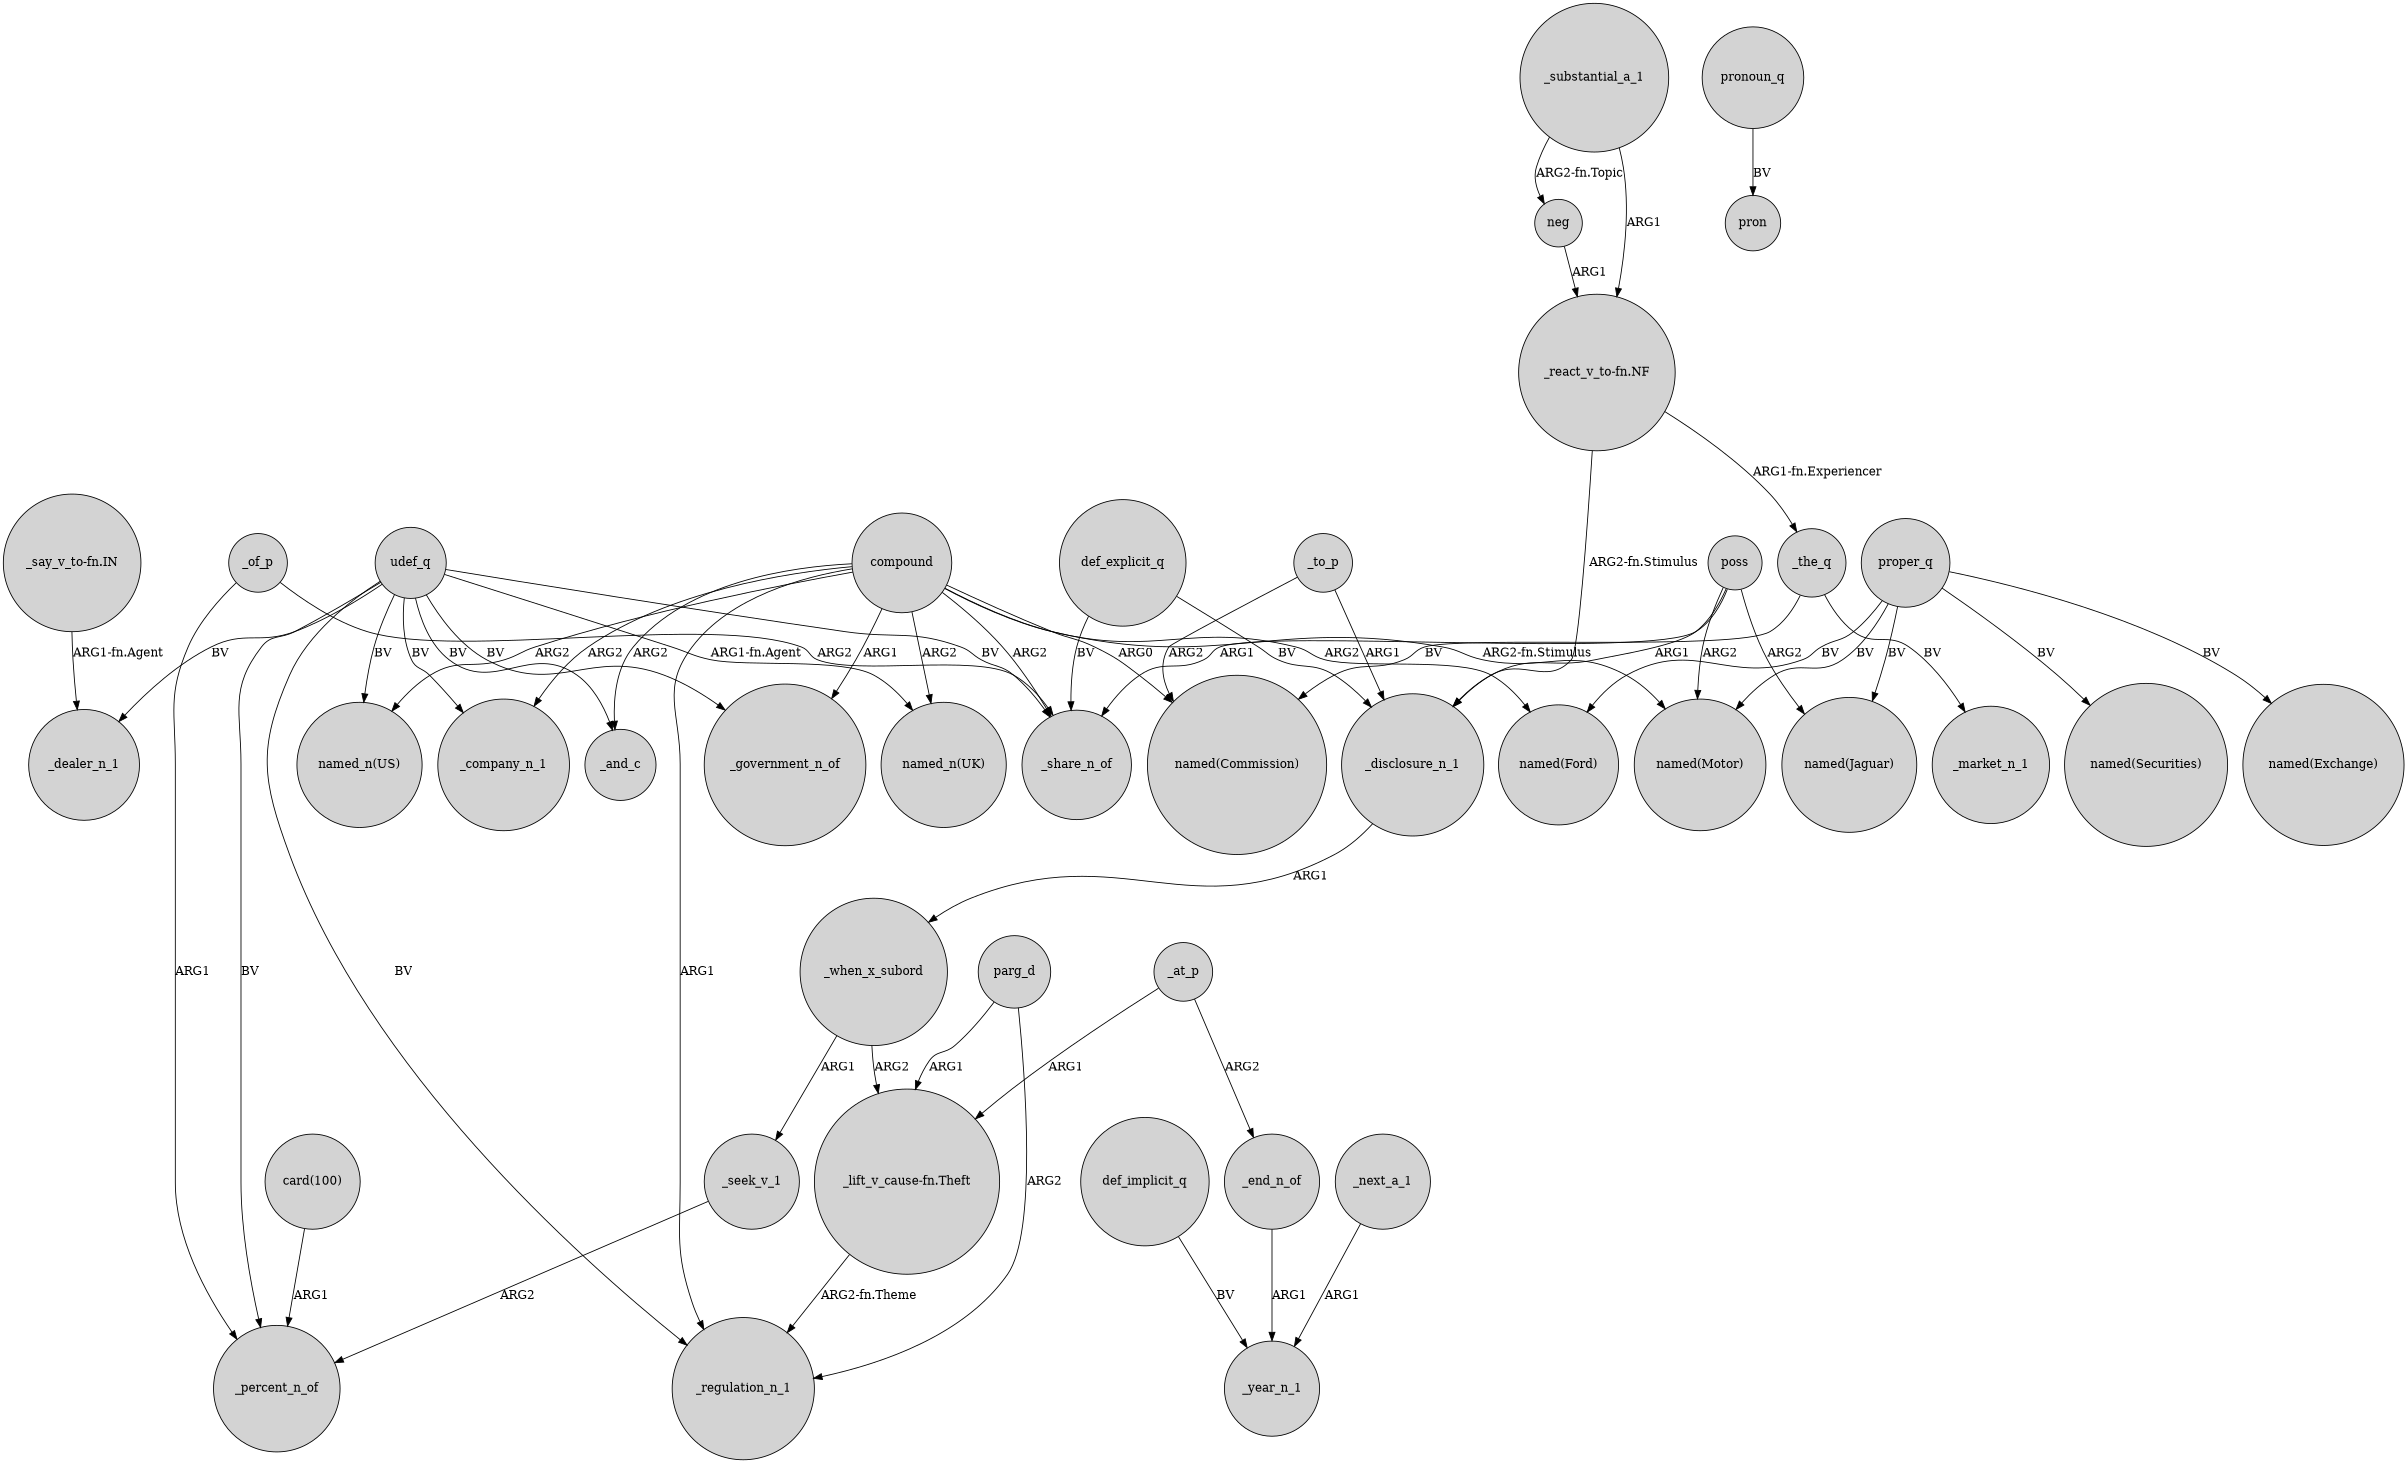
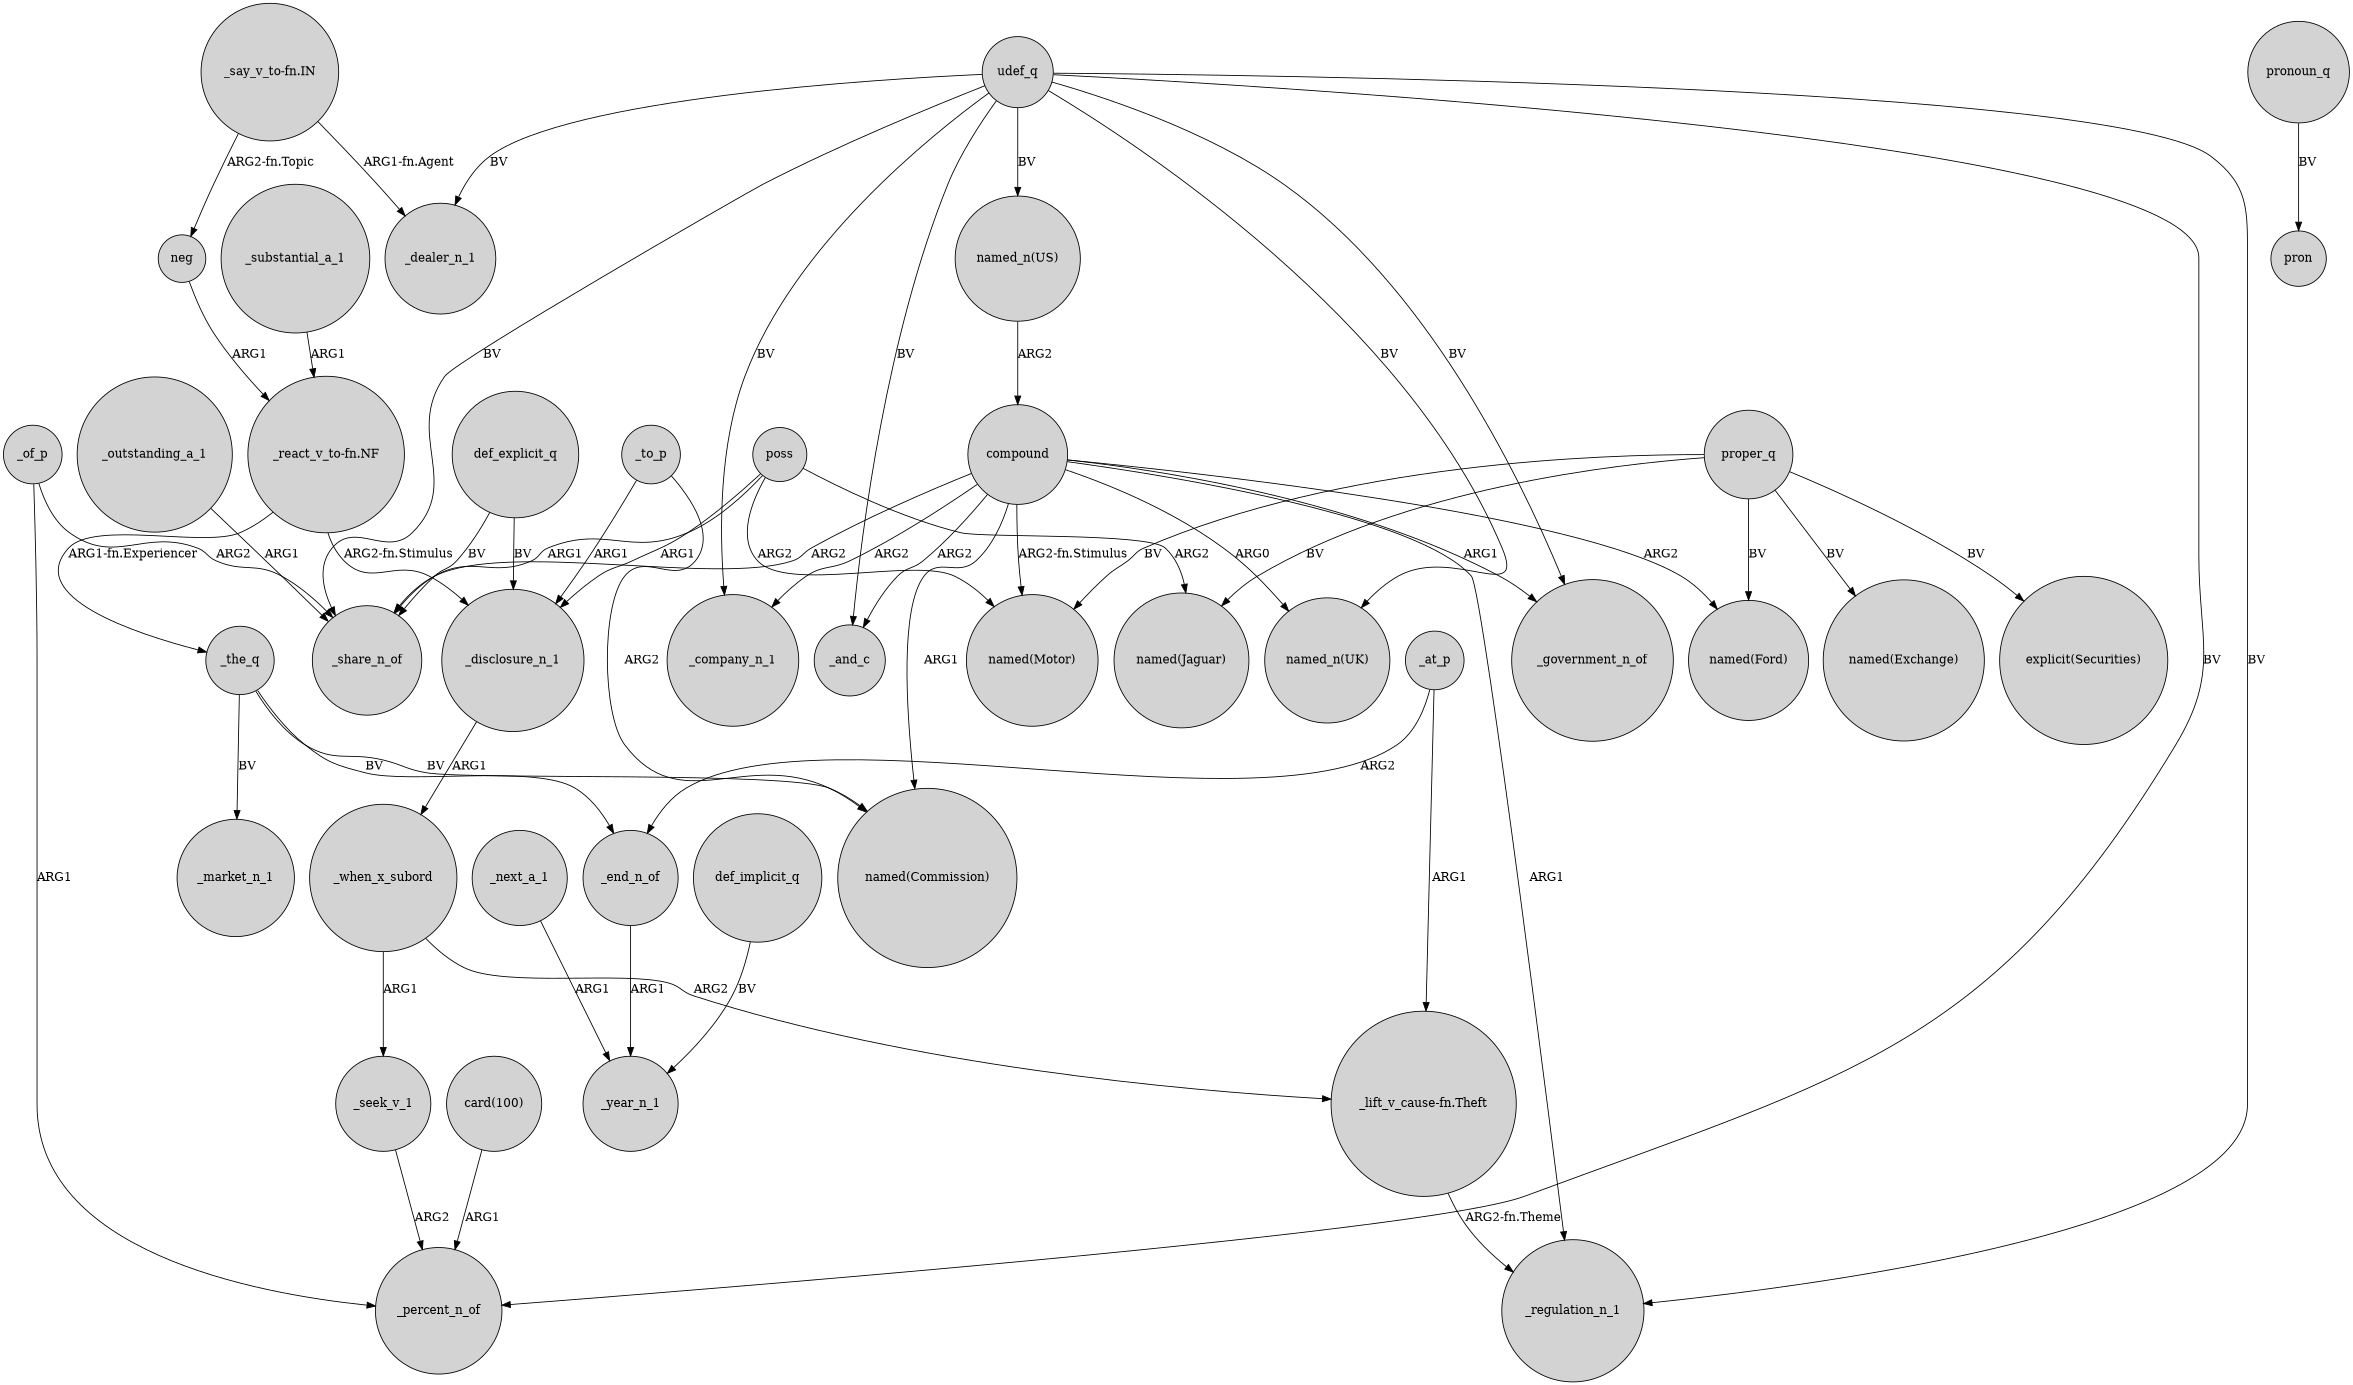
(1537, 166) -> (215, 180)
none -> (155, 455)
(595, 629) -> (1018, 359)
(756, 653) -> (1389, 355)
(940, 653) -> (1253, 554)
(1136, 653) -> (941, 660)
(2146, 765) -> (2084, 660)
none -> (417, 777)
(1014, 972) -> none
